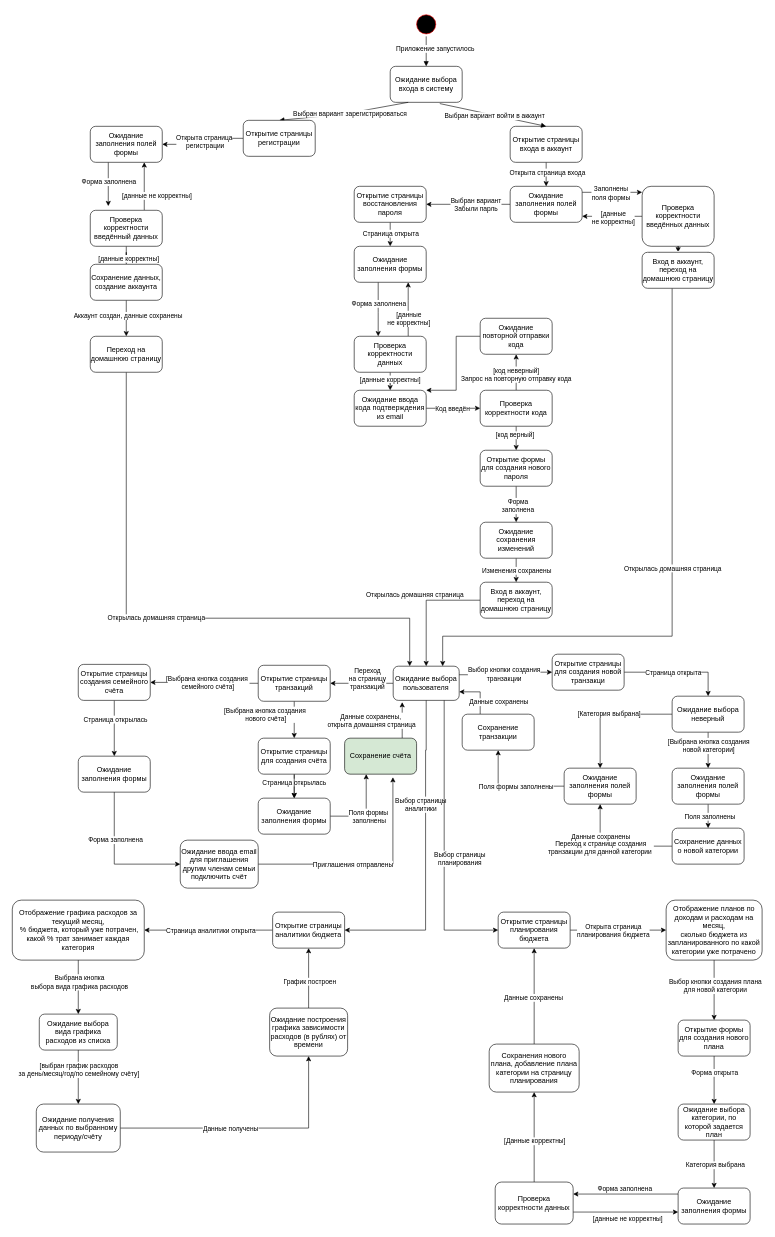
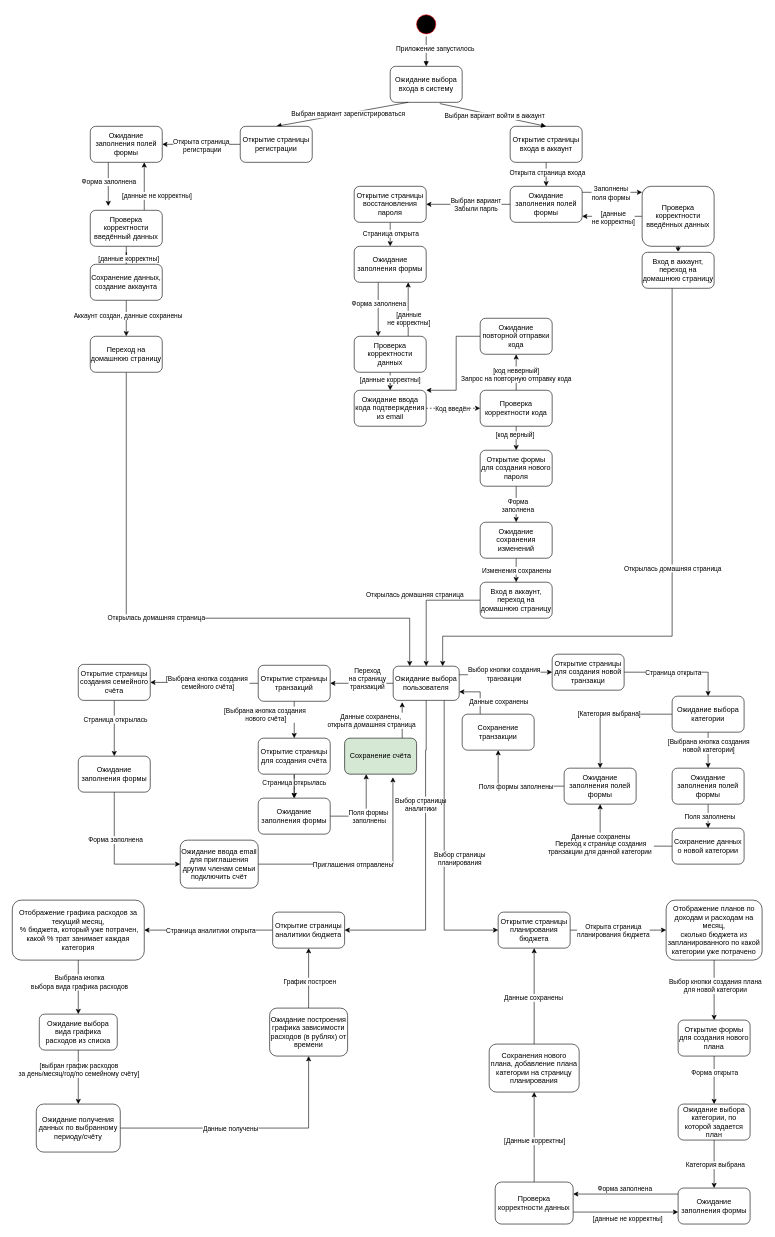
(279, 138) -> (276, 144)
(430, 408) -> (430, 408)
(708, 714) -> (708, 714)
